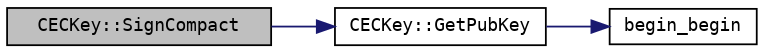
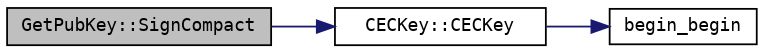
(139, 27) -> (139, 27)
(440, 27) -> (440, 27)
